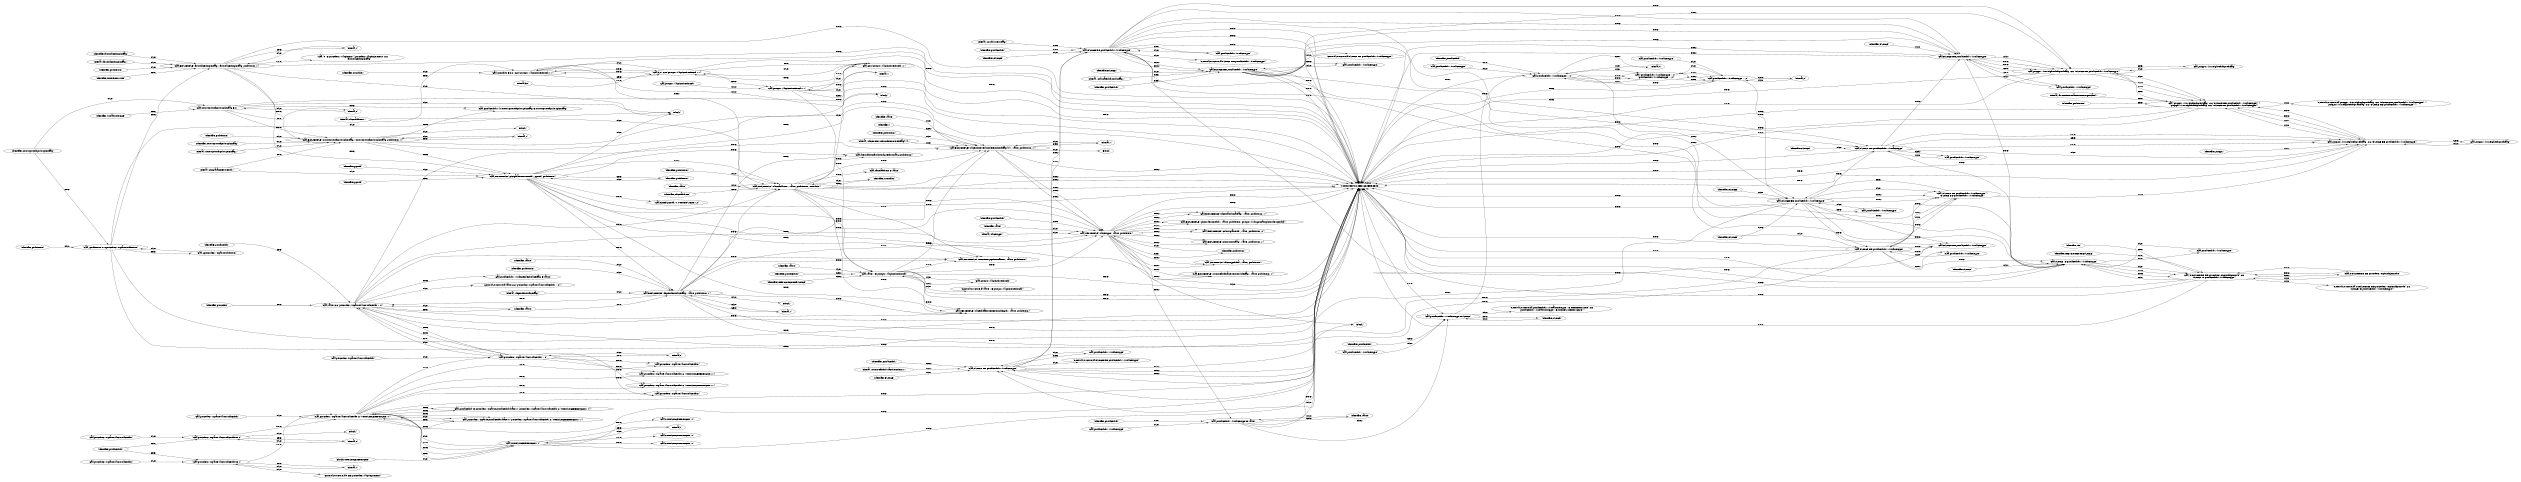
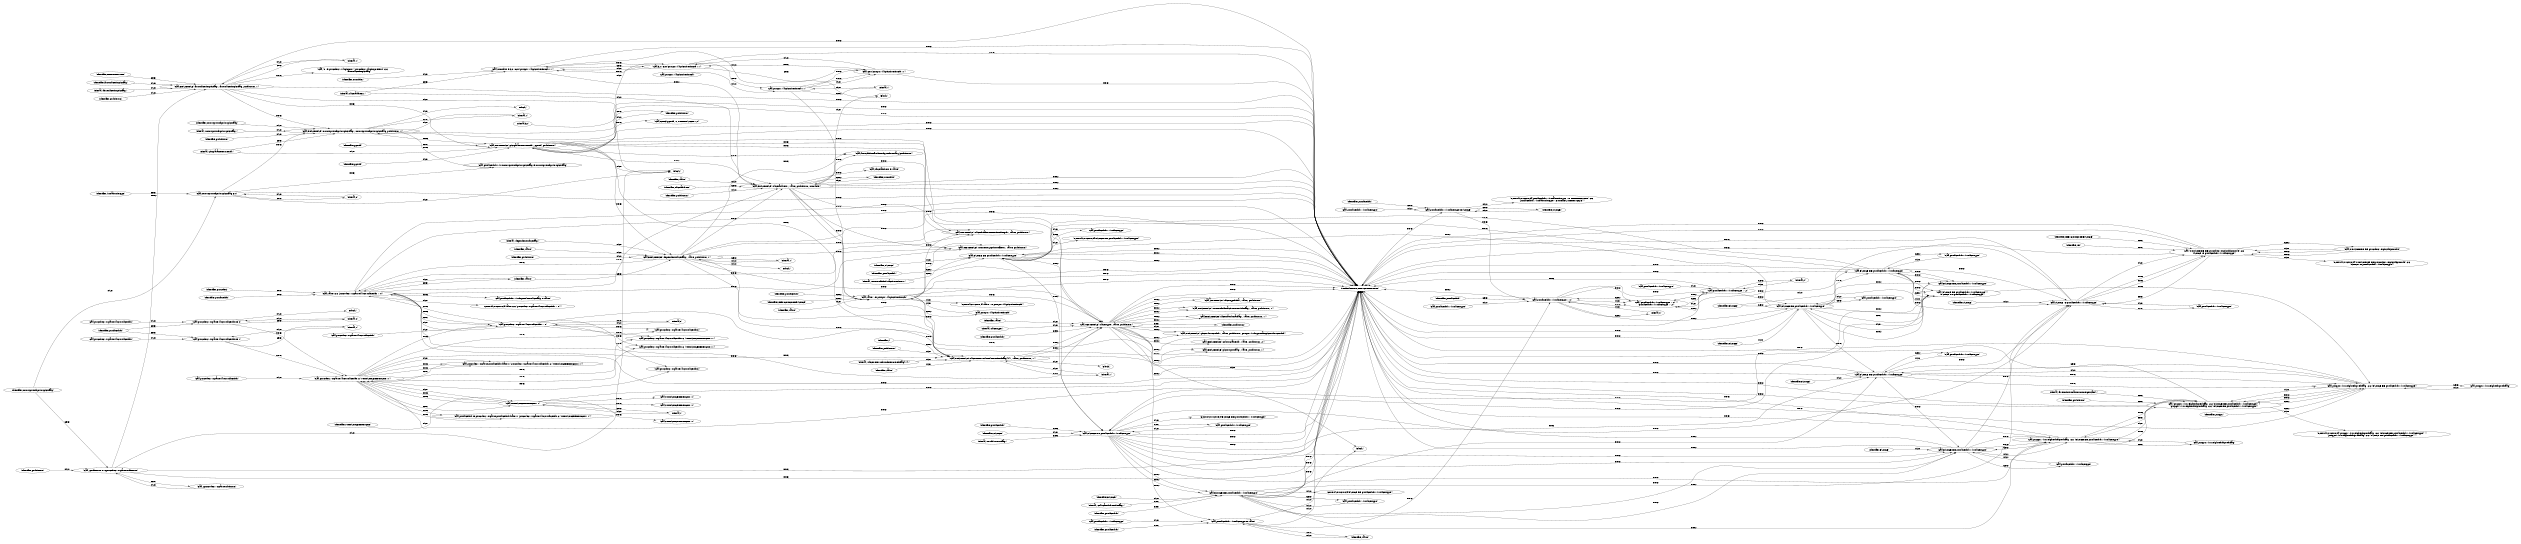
(620, 80) -> (620, 75)
none -> (963, 350)
(1309, 397) -> (1309, 500)
(1379, 434) -> (1436, 475)
(353, 460) -> (353, 425)
(353, 476) -> none
